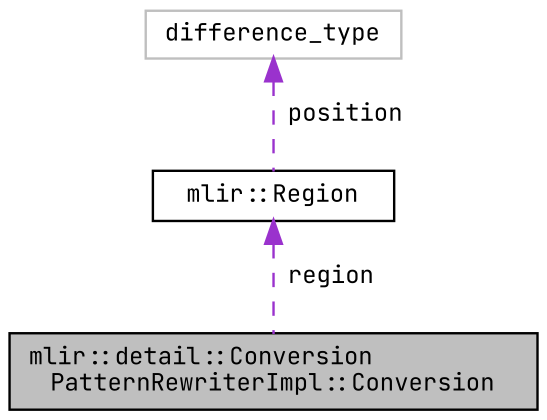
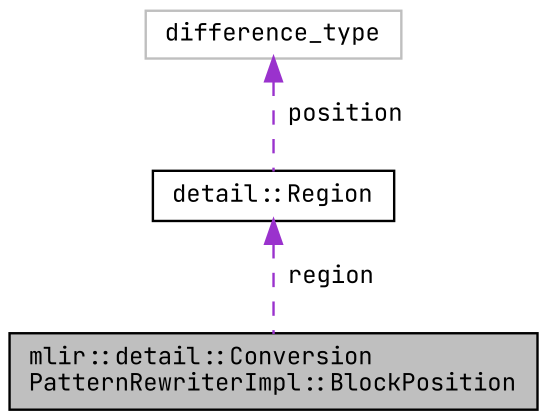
(274, 196) -> (274, 196)
(274, 371) -> (274, 371)
